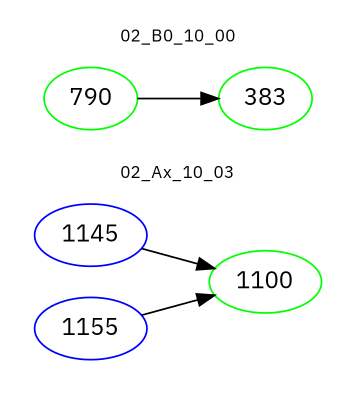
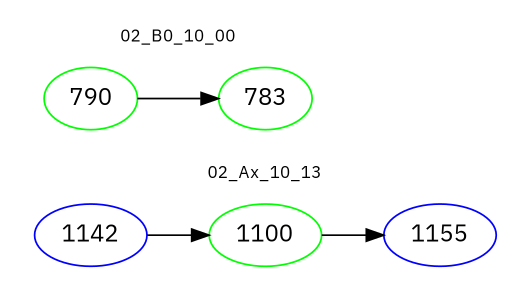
(265, 99) -> (265, 99)
(178, 174) -> (265, 174)
(91, 235) -> (91, 235)
(170, 307) -> (344, 235)
